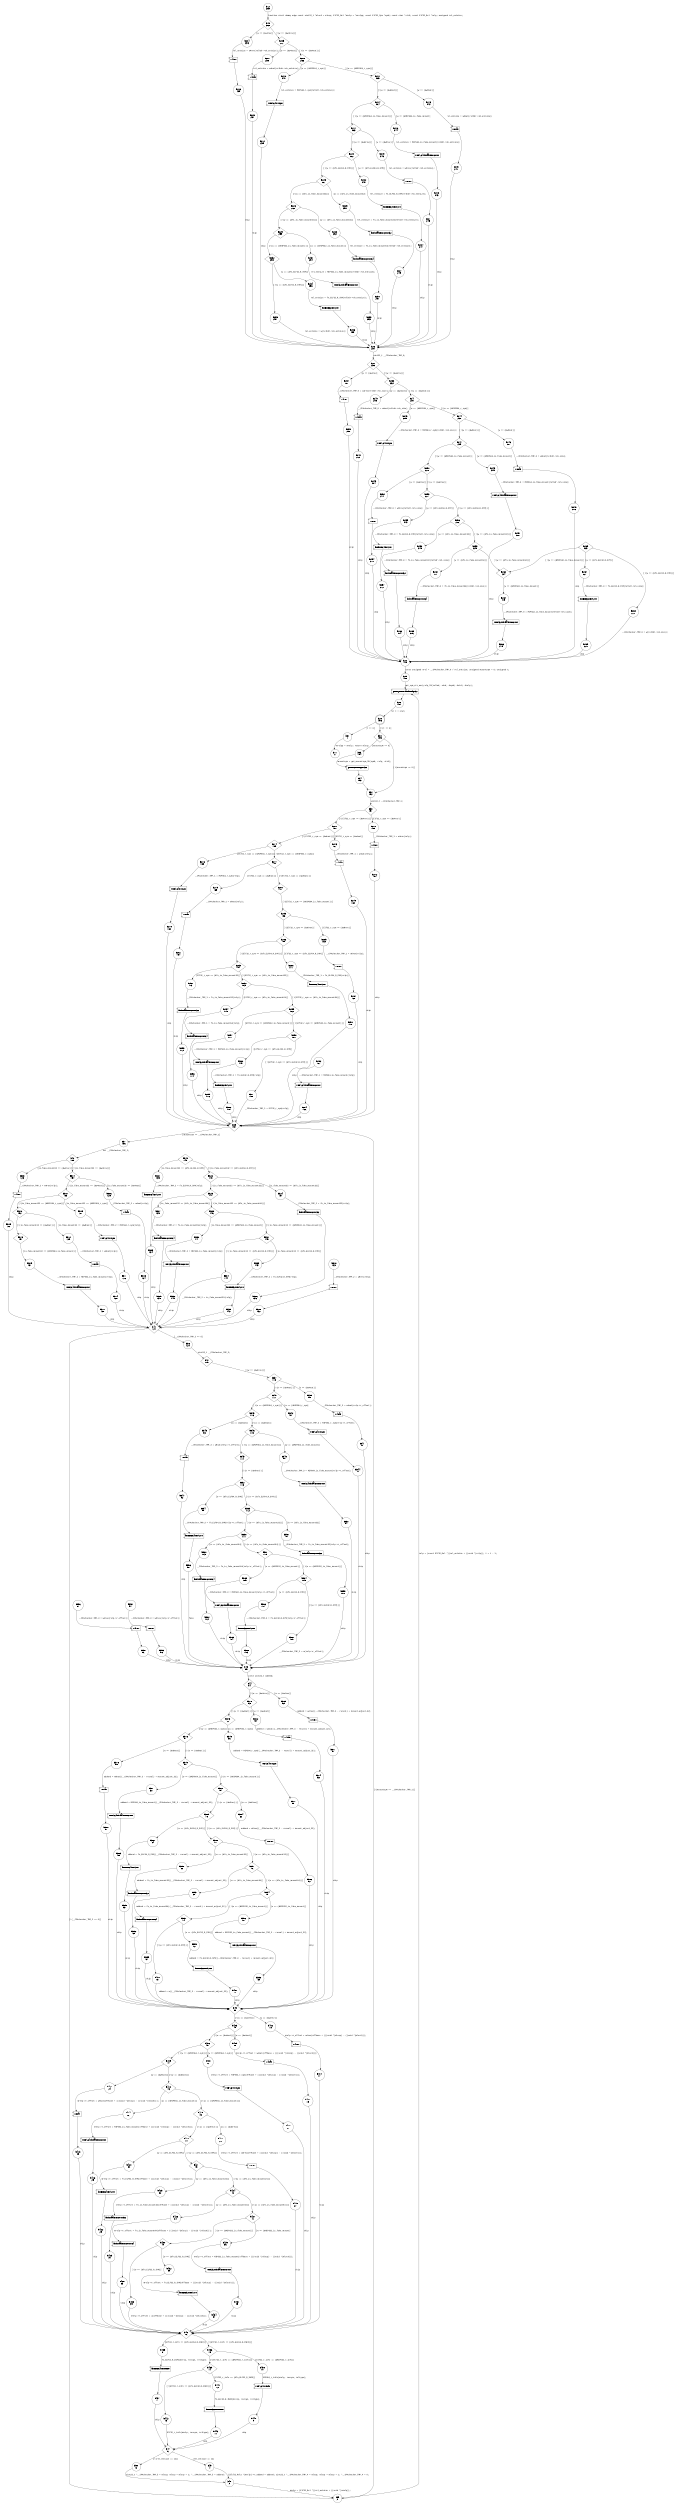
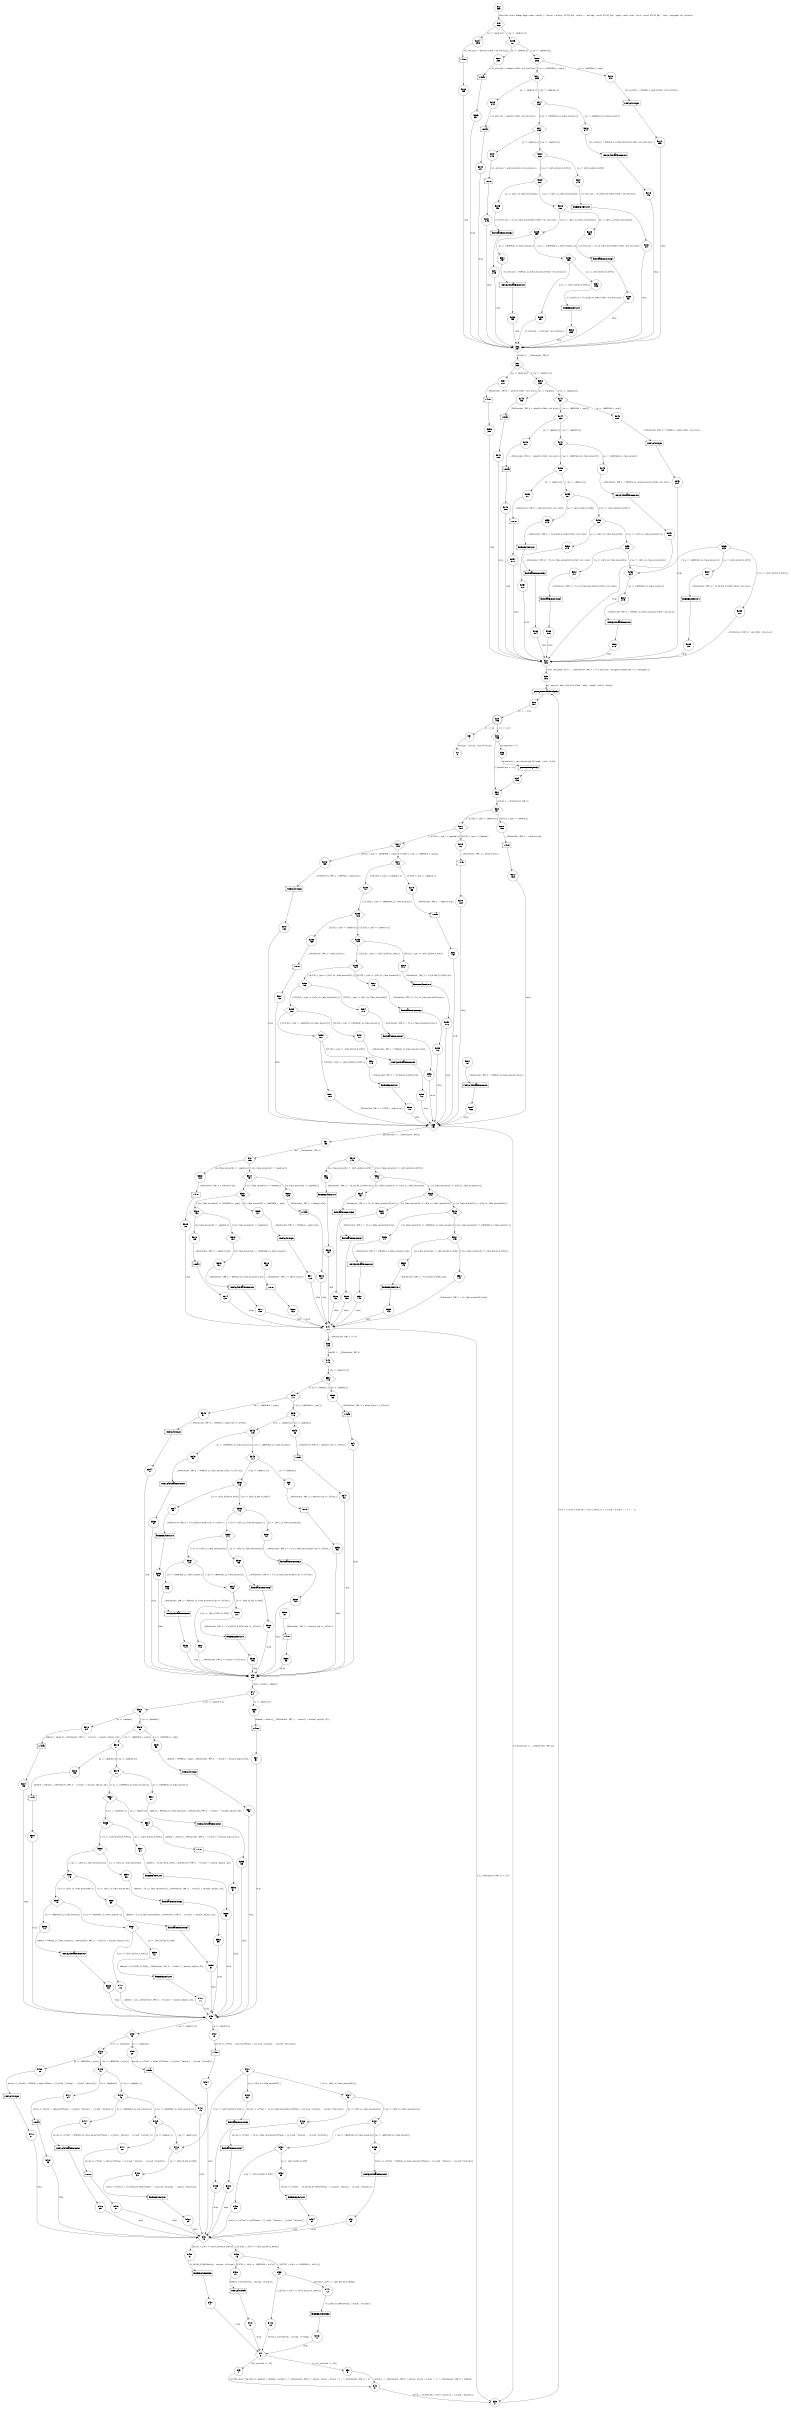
none -> (272, 1468)
(185, 2155) -> (211, 2110)
